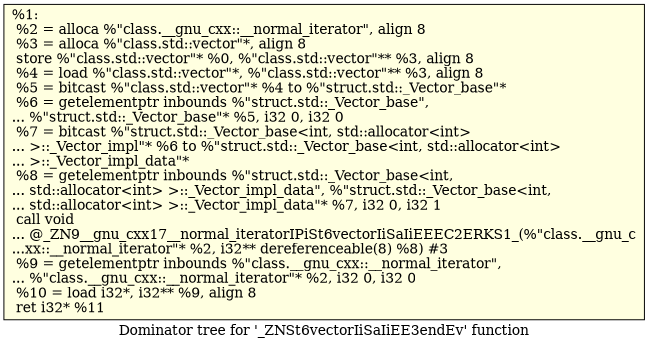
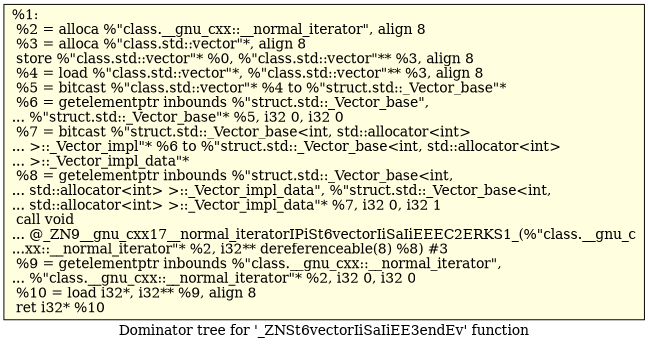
(59, 308) -> (59, 308)
